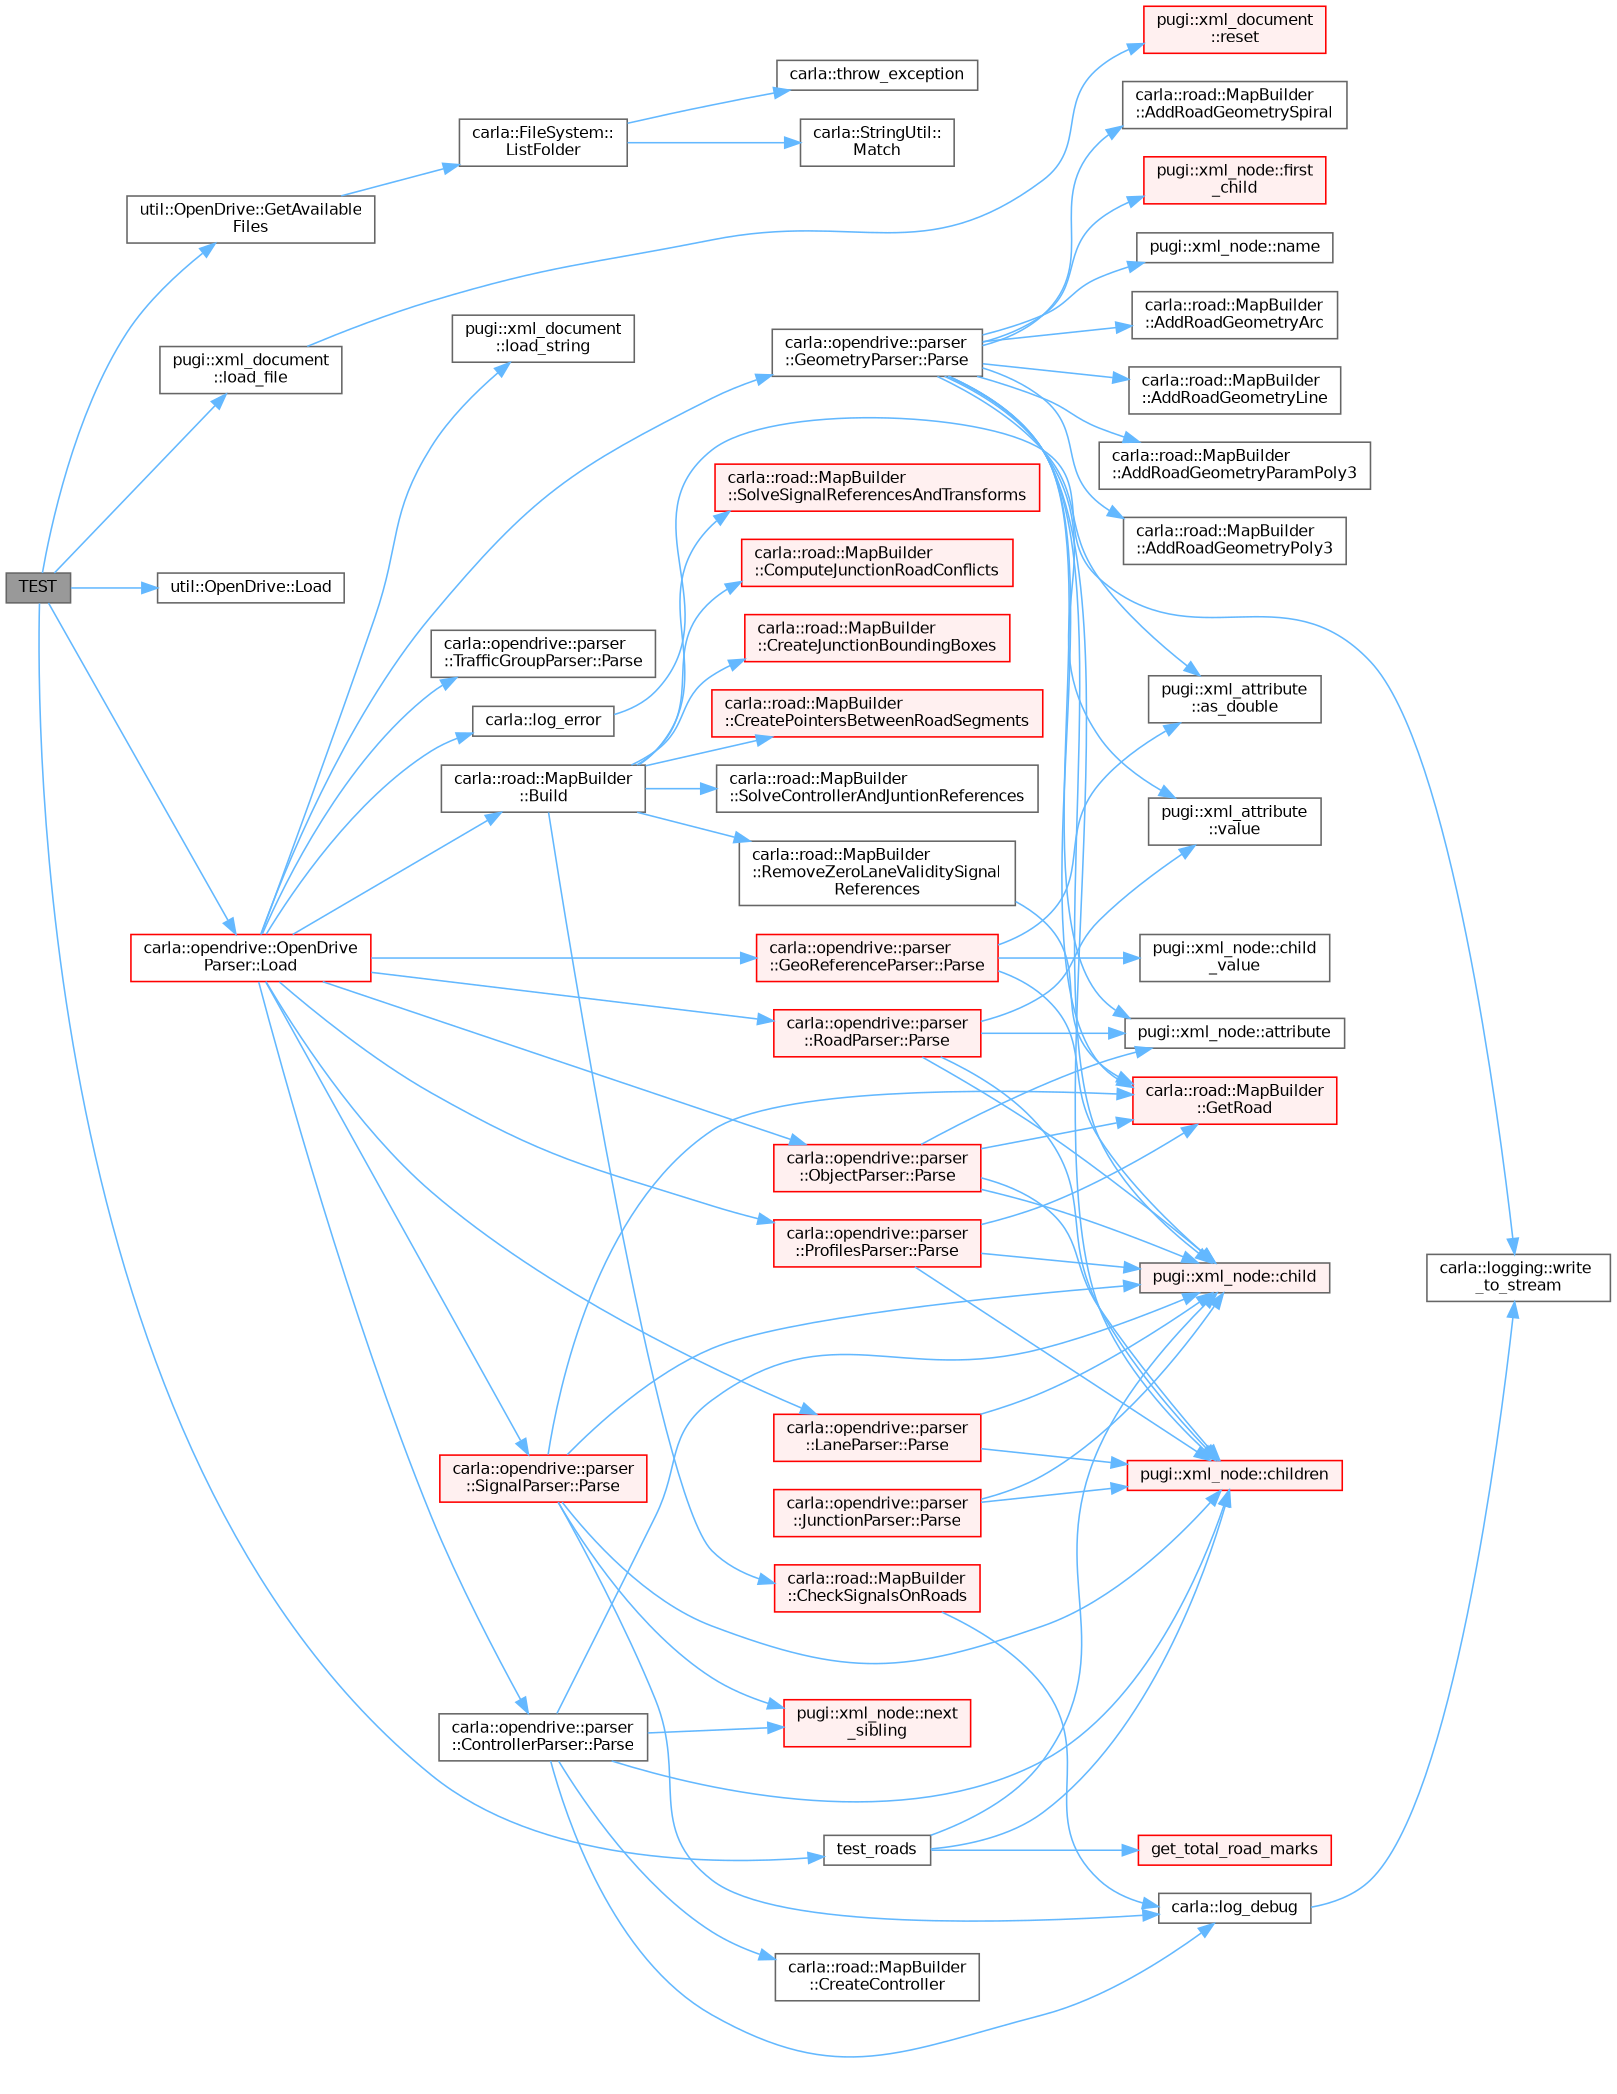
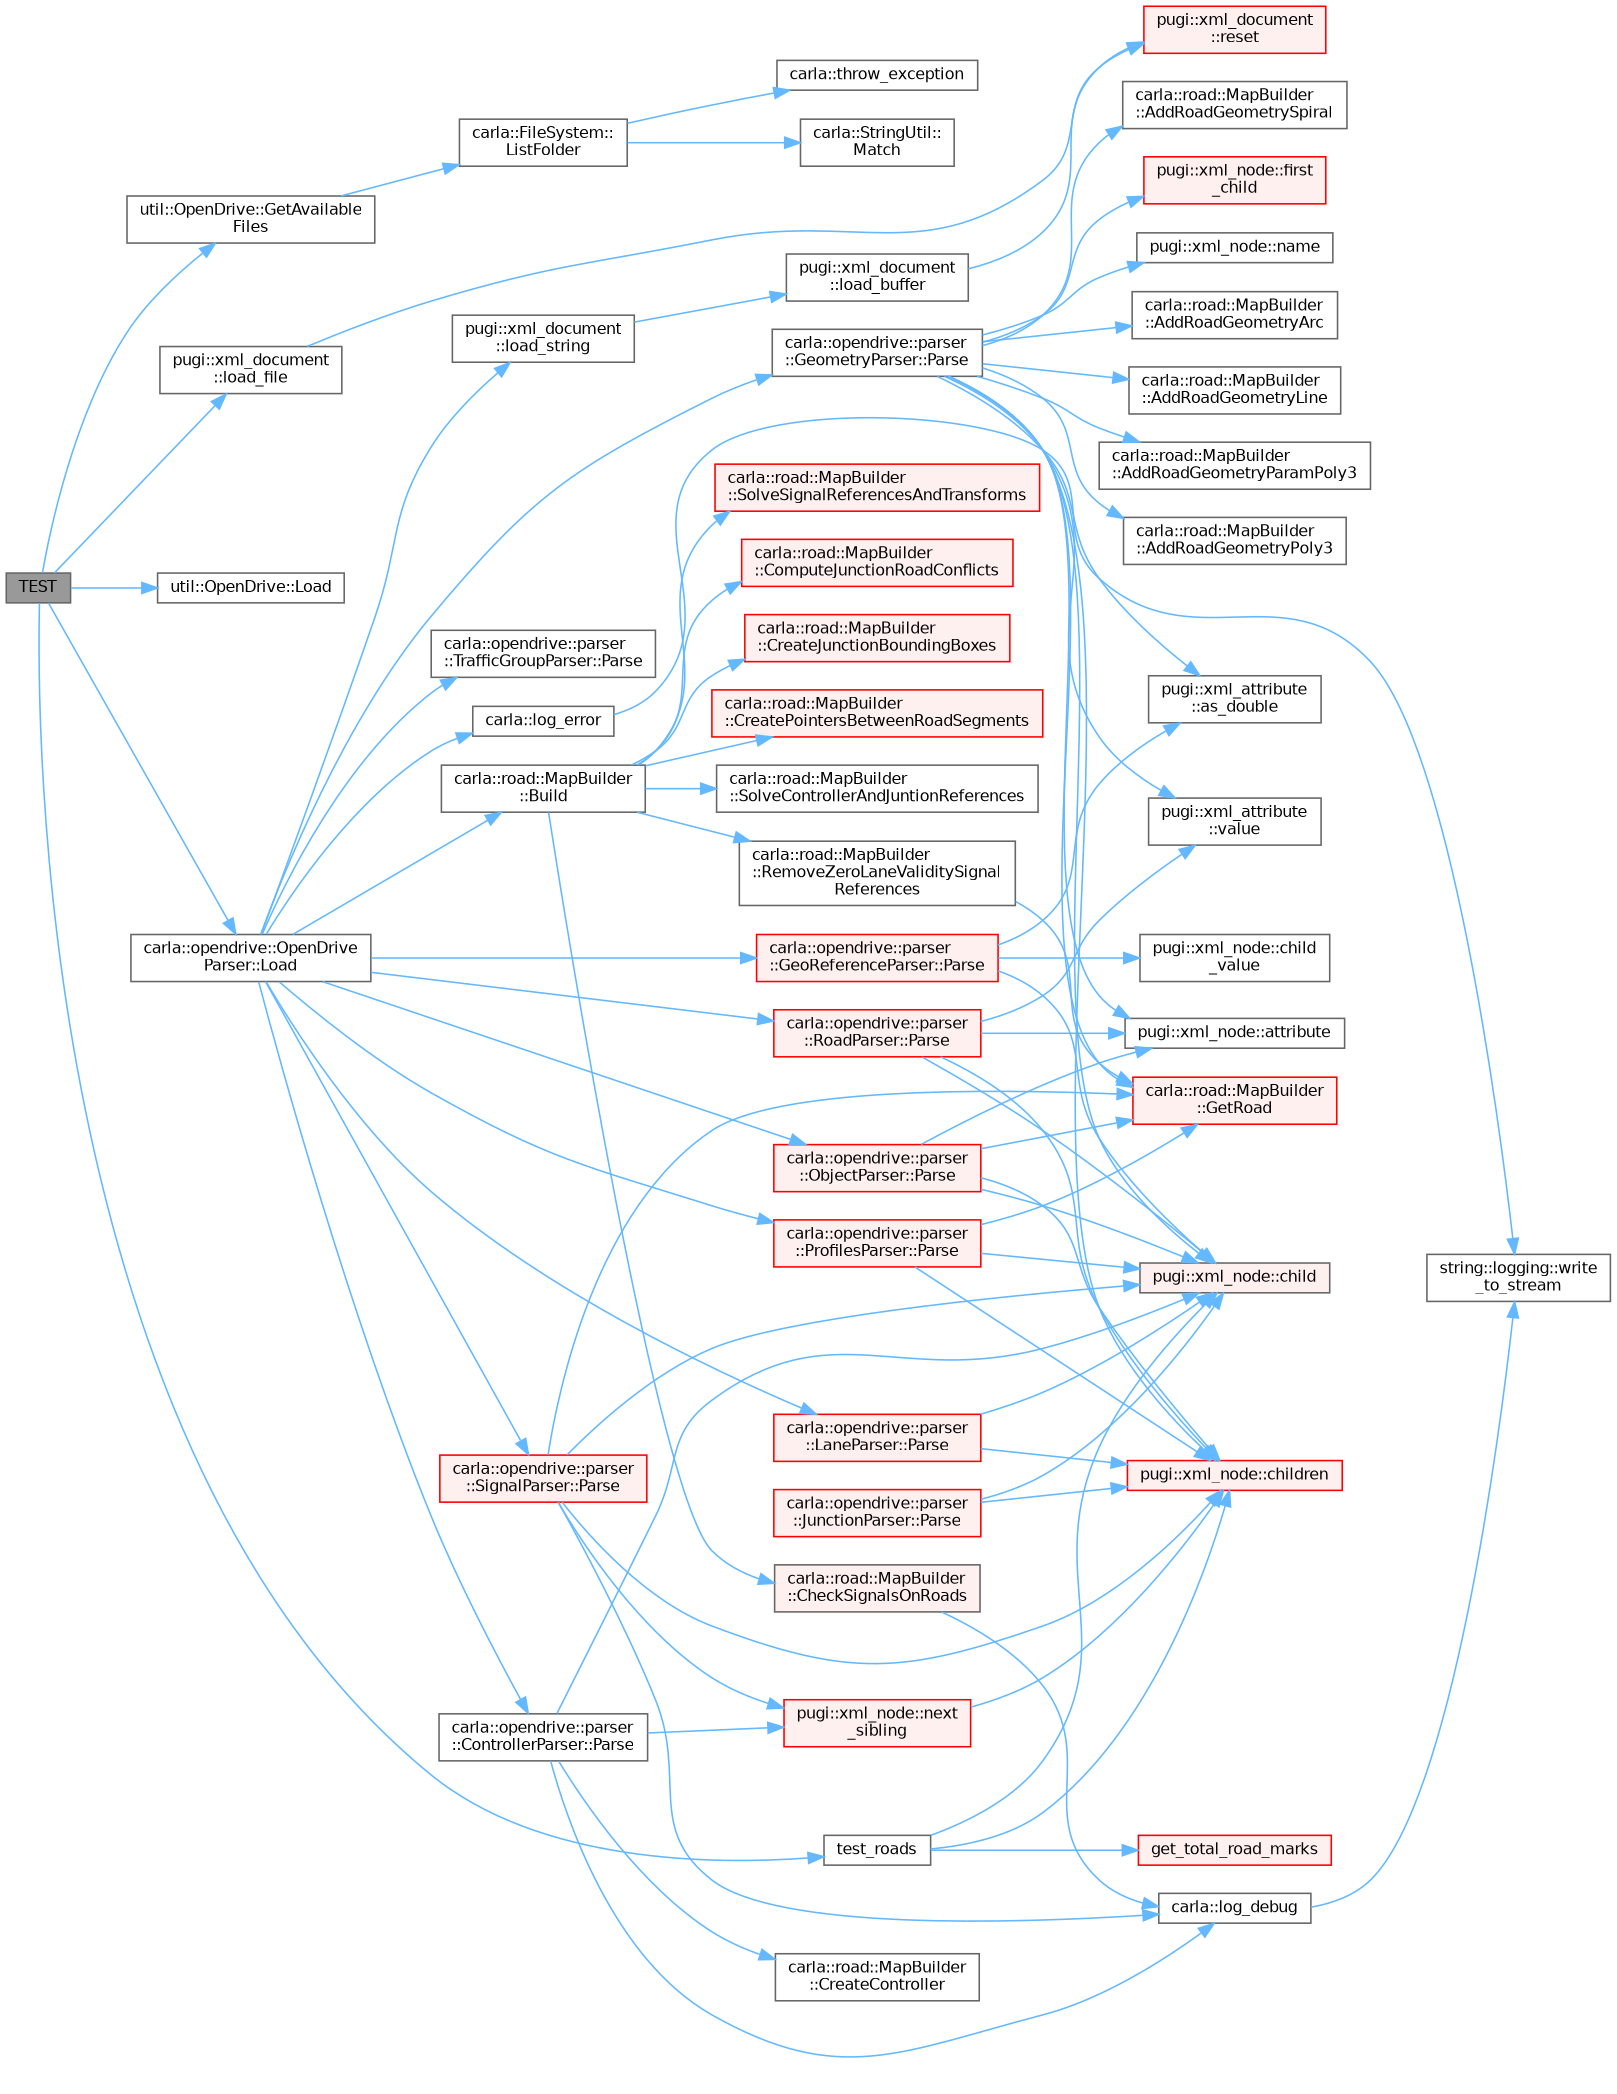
none -> (877, 278)
(251, 958) -> (251, 958)
(1519, 1278) -> (1519, 1278)
(877, 1588) -> (877, 1588)
(986, 1784) -> (1109, 1627)
